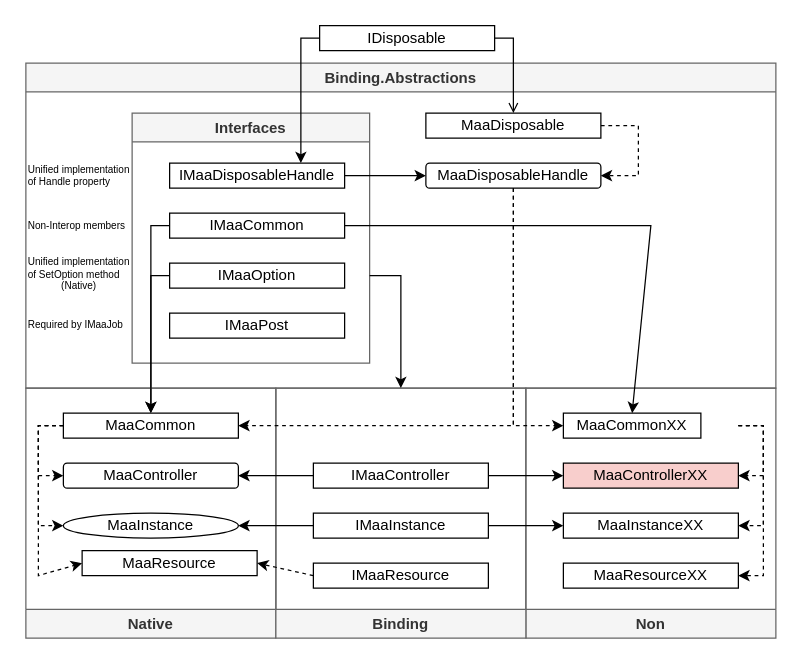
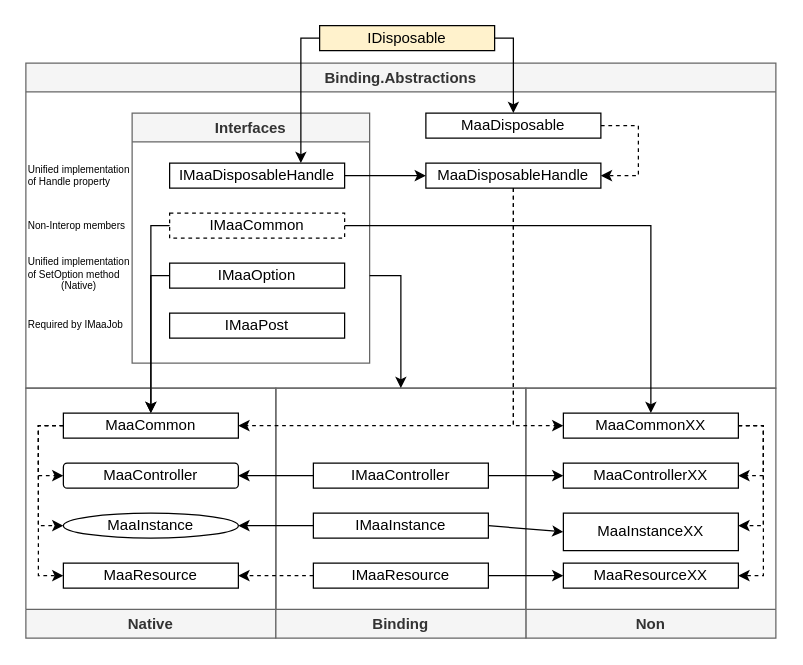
(407, 38) -> (407, 38)
(513, 105) -> (513, 103)
(513, 176) -> (513, 176)
(257, 226) -> (257, 226)
(632, 426) -> (651, 426)
(651, 476) -> (651, 476)
(651, 526) -> (651, 532)
(169, 563) -> (151, 576)
none -> (521, 576)
